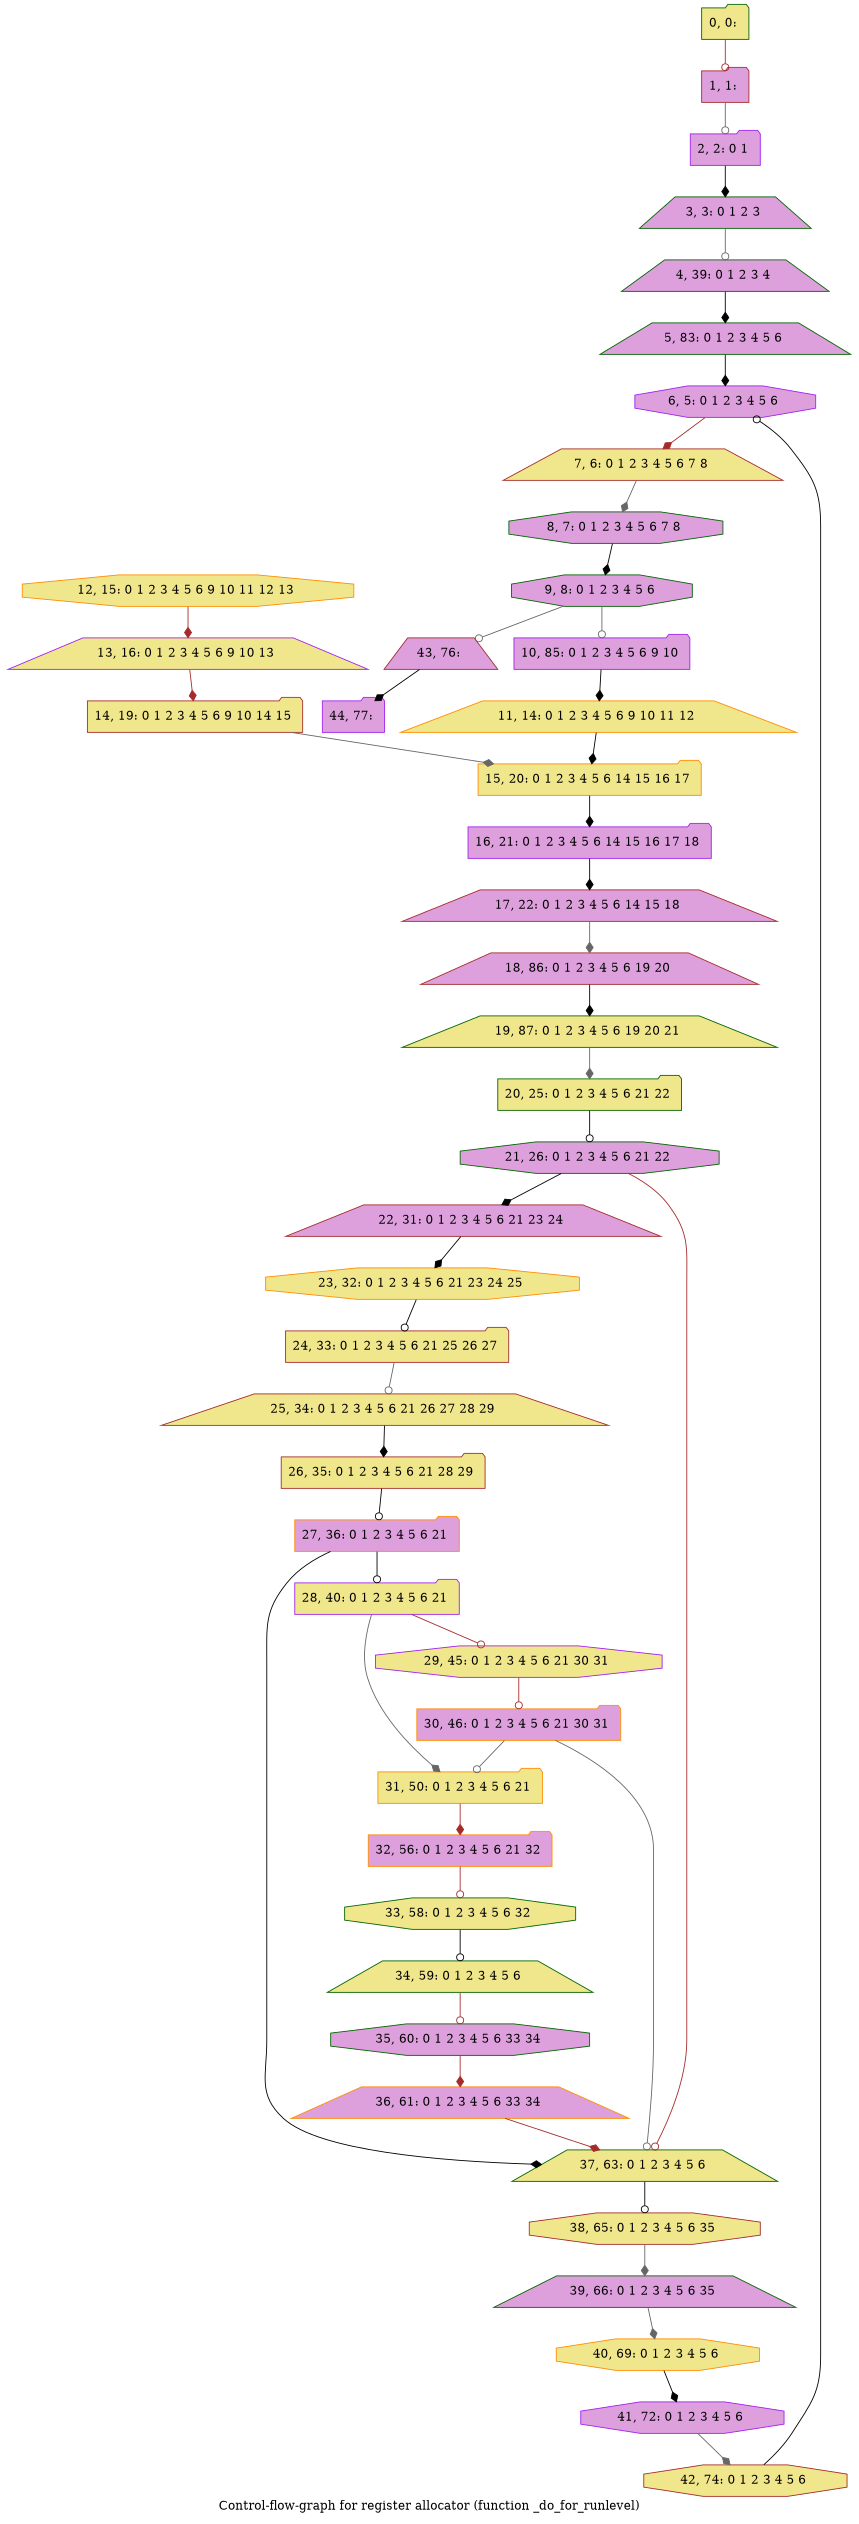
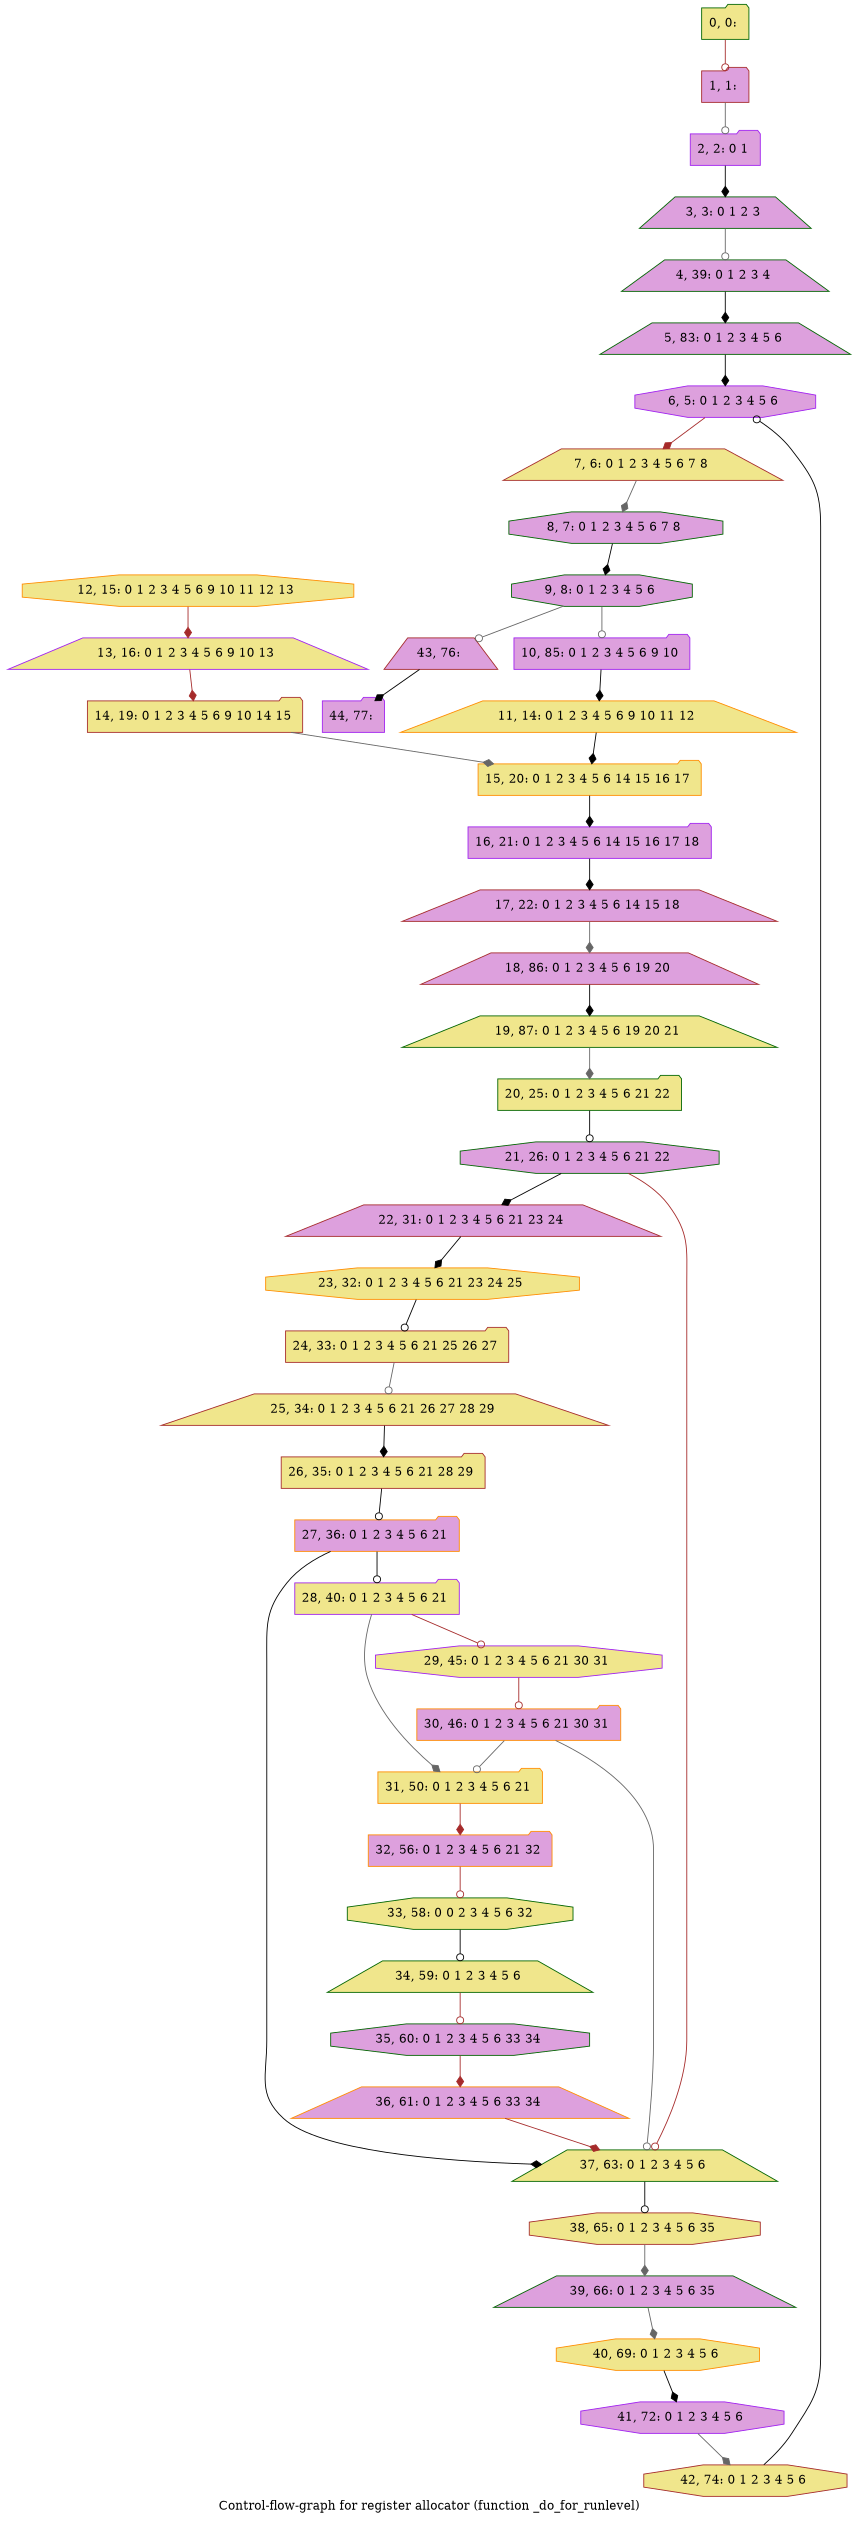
(460, 1914) -> (460, 1914)
